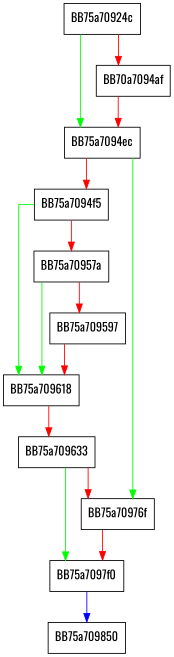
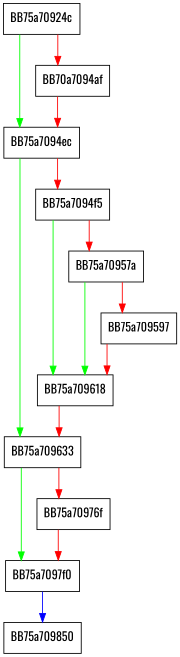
(133, 324) -> (20, 293)
